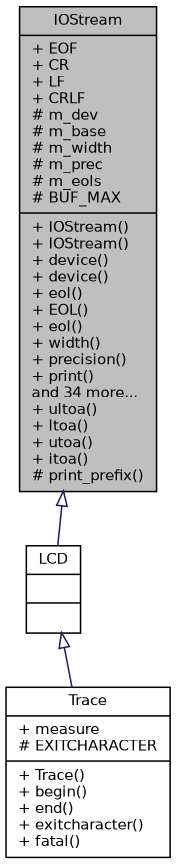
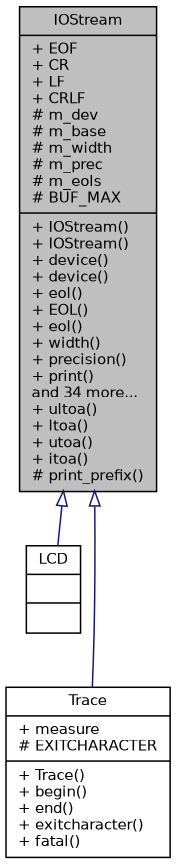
(68, 668) -> (95, 597)
